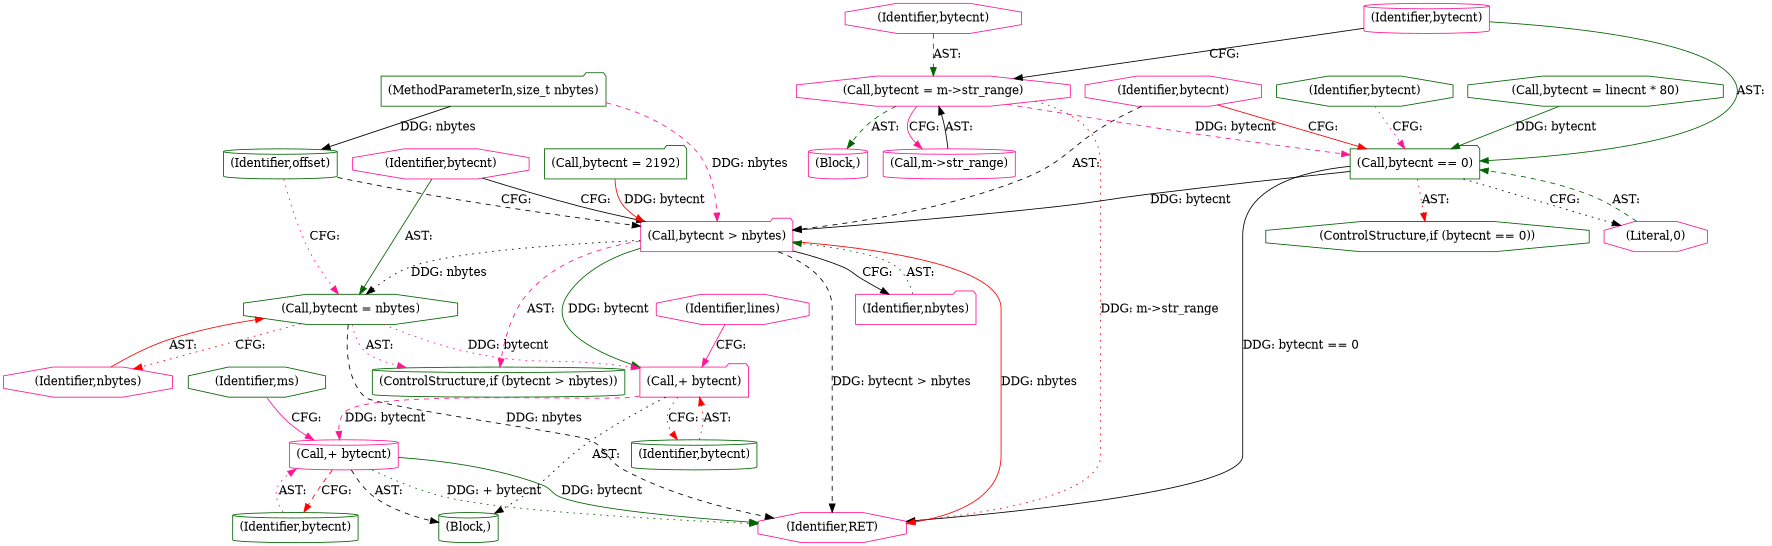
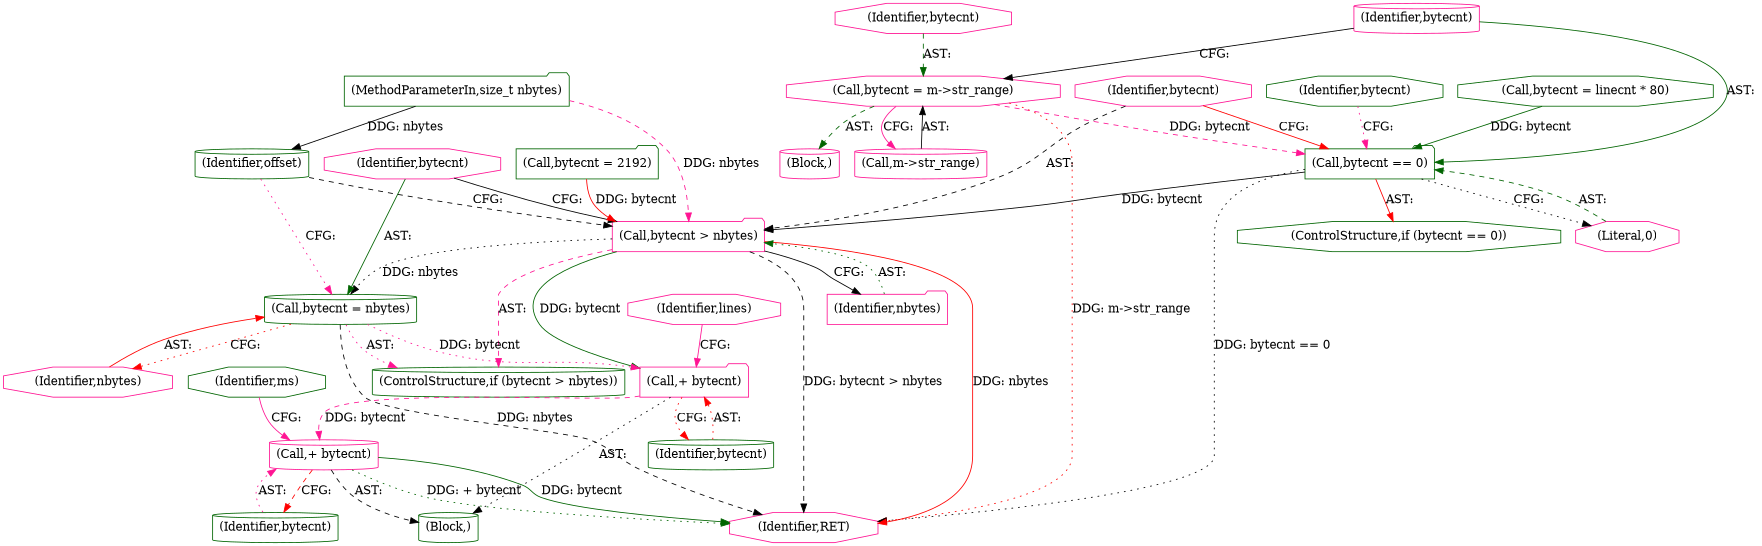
(1420, 196) -> (1383, 196)
(351, 309) -> (341, 309)
(1243, 445) -> (1214, 454)
